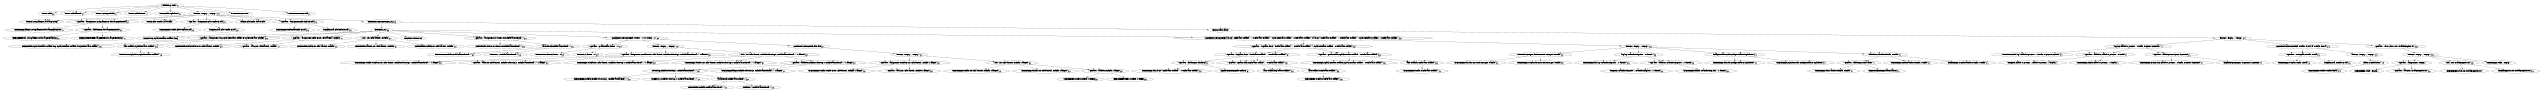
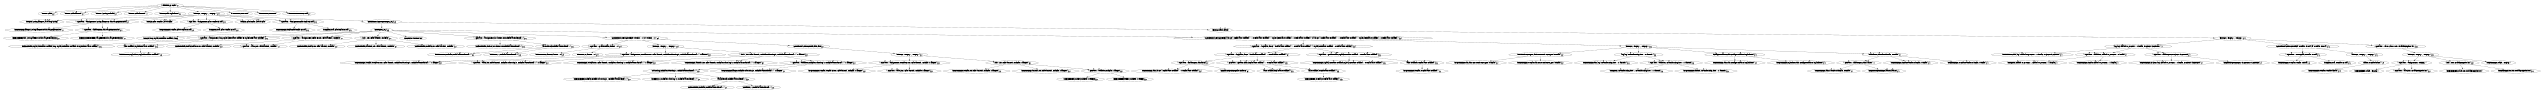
none -> (267, 14)
